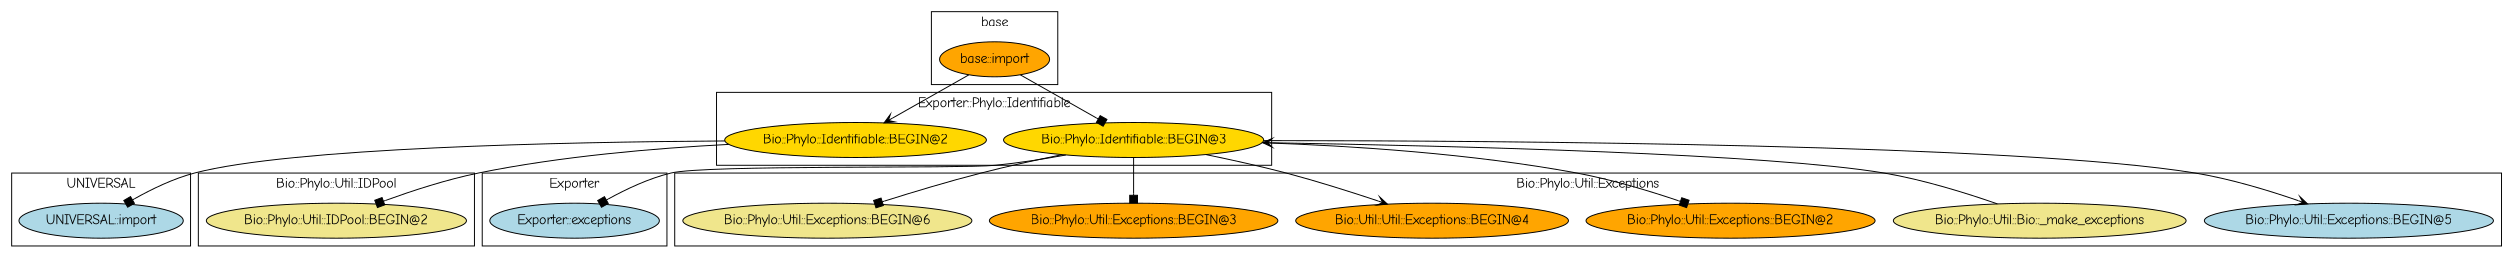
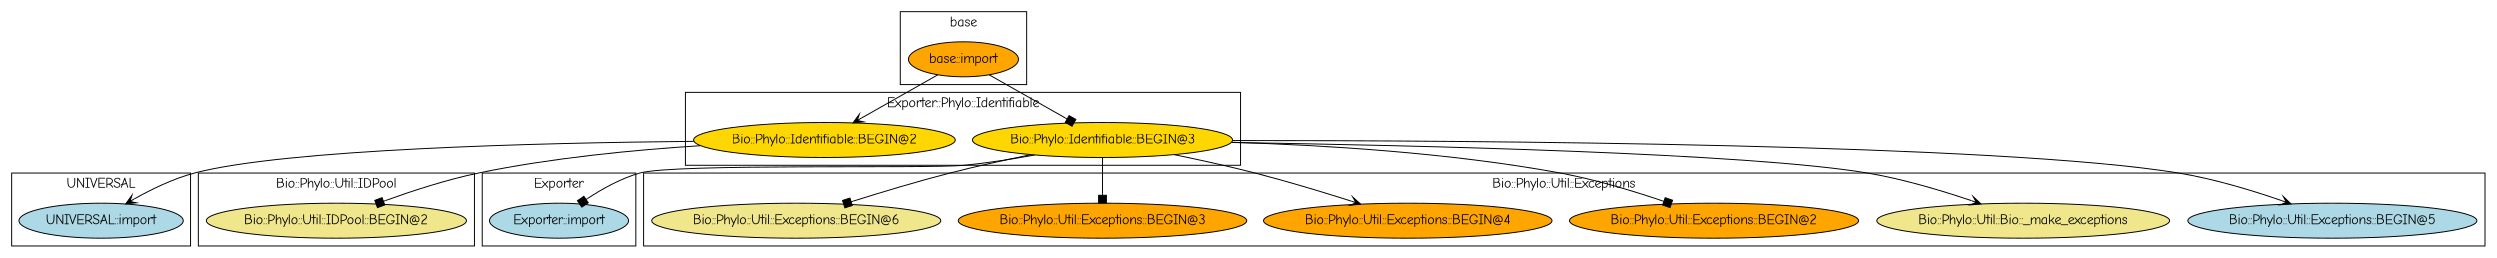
(426, 148) -> (411, 149)
(1637, 153) -> (1604, 153)
(575, 221) -> (559, 221)
(1432, 221) -> (1408, 221)
